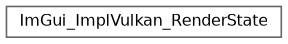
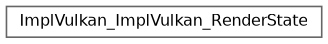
(144, 22) -> (164, 22)
